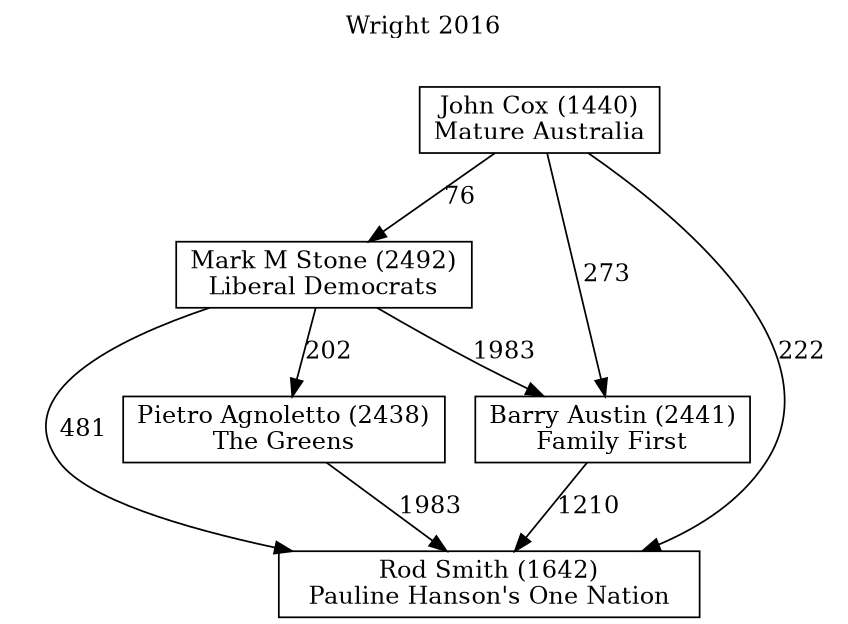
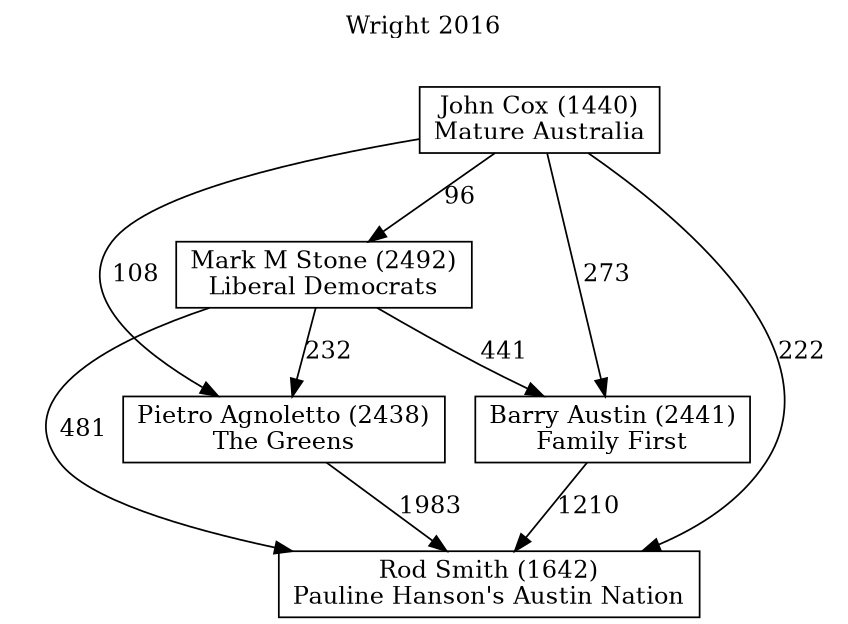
(461, 197) -> (461, 197)
none -> (167, 204)
(329, 352) -> (329, 352)
(505, 352) -> (505, 352)
(489, 584) -> (489, 584)
